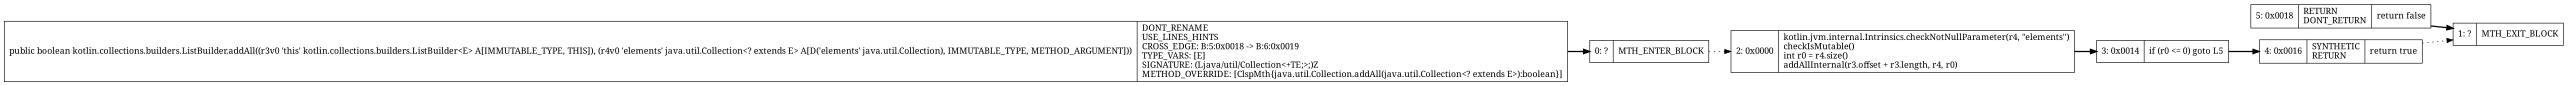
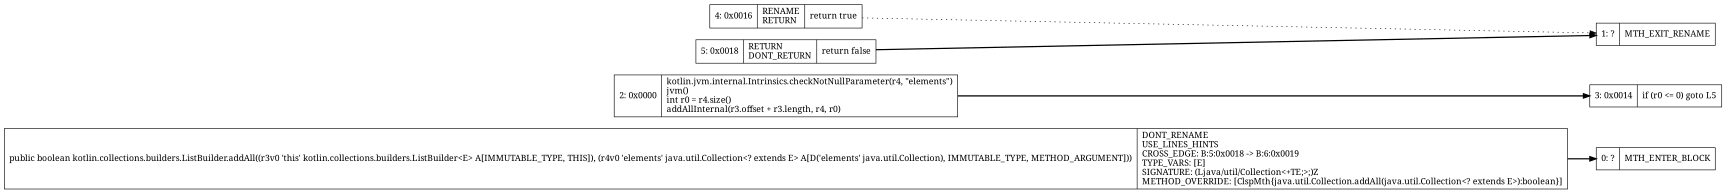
(2520, 34) -> (1667, 34)
(1819, 47) -> (678, 91)
(2336, 47) -> (781, 11)
(1717, 51) -> none
(2241, 51) -> none
